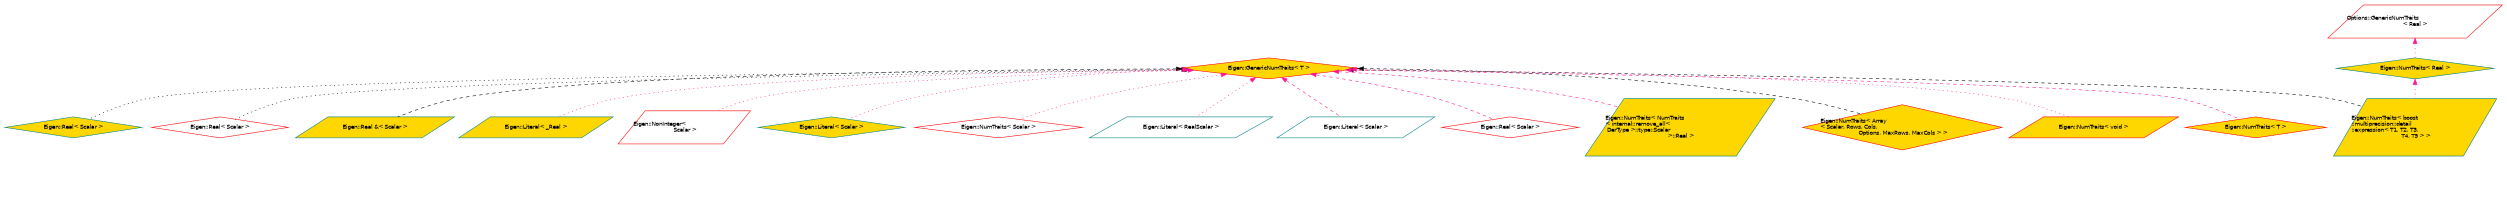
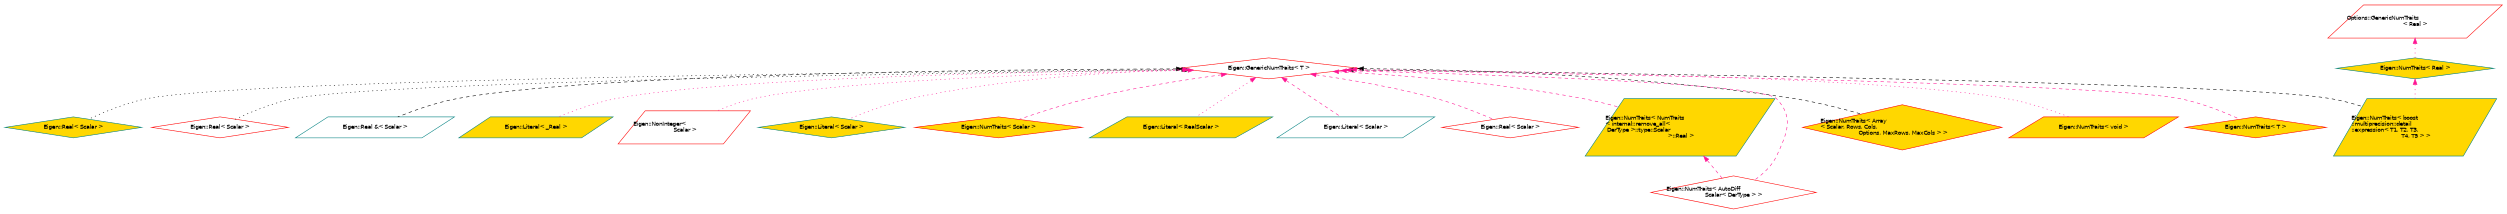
(1269, 68) -> (1269, 68)
(1119, 92) -> (1119, 92)
(375, 127) -> (375, 127)
(999, 127) -> (999, 127)
(1181, 127) -> (1181, 127)
none -> (1734, 192)
